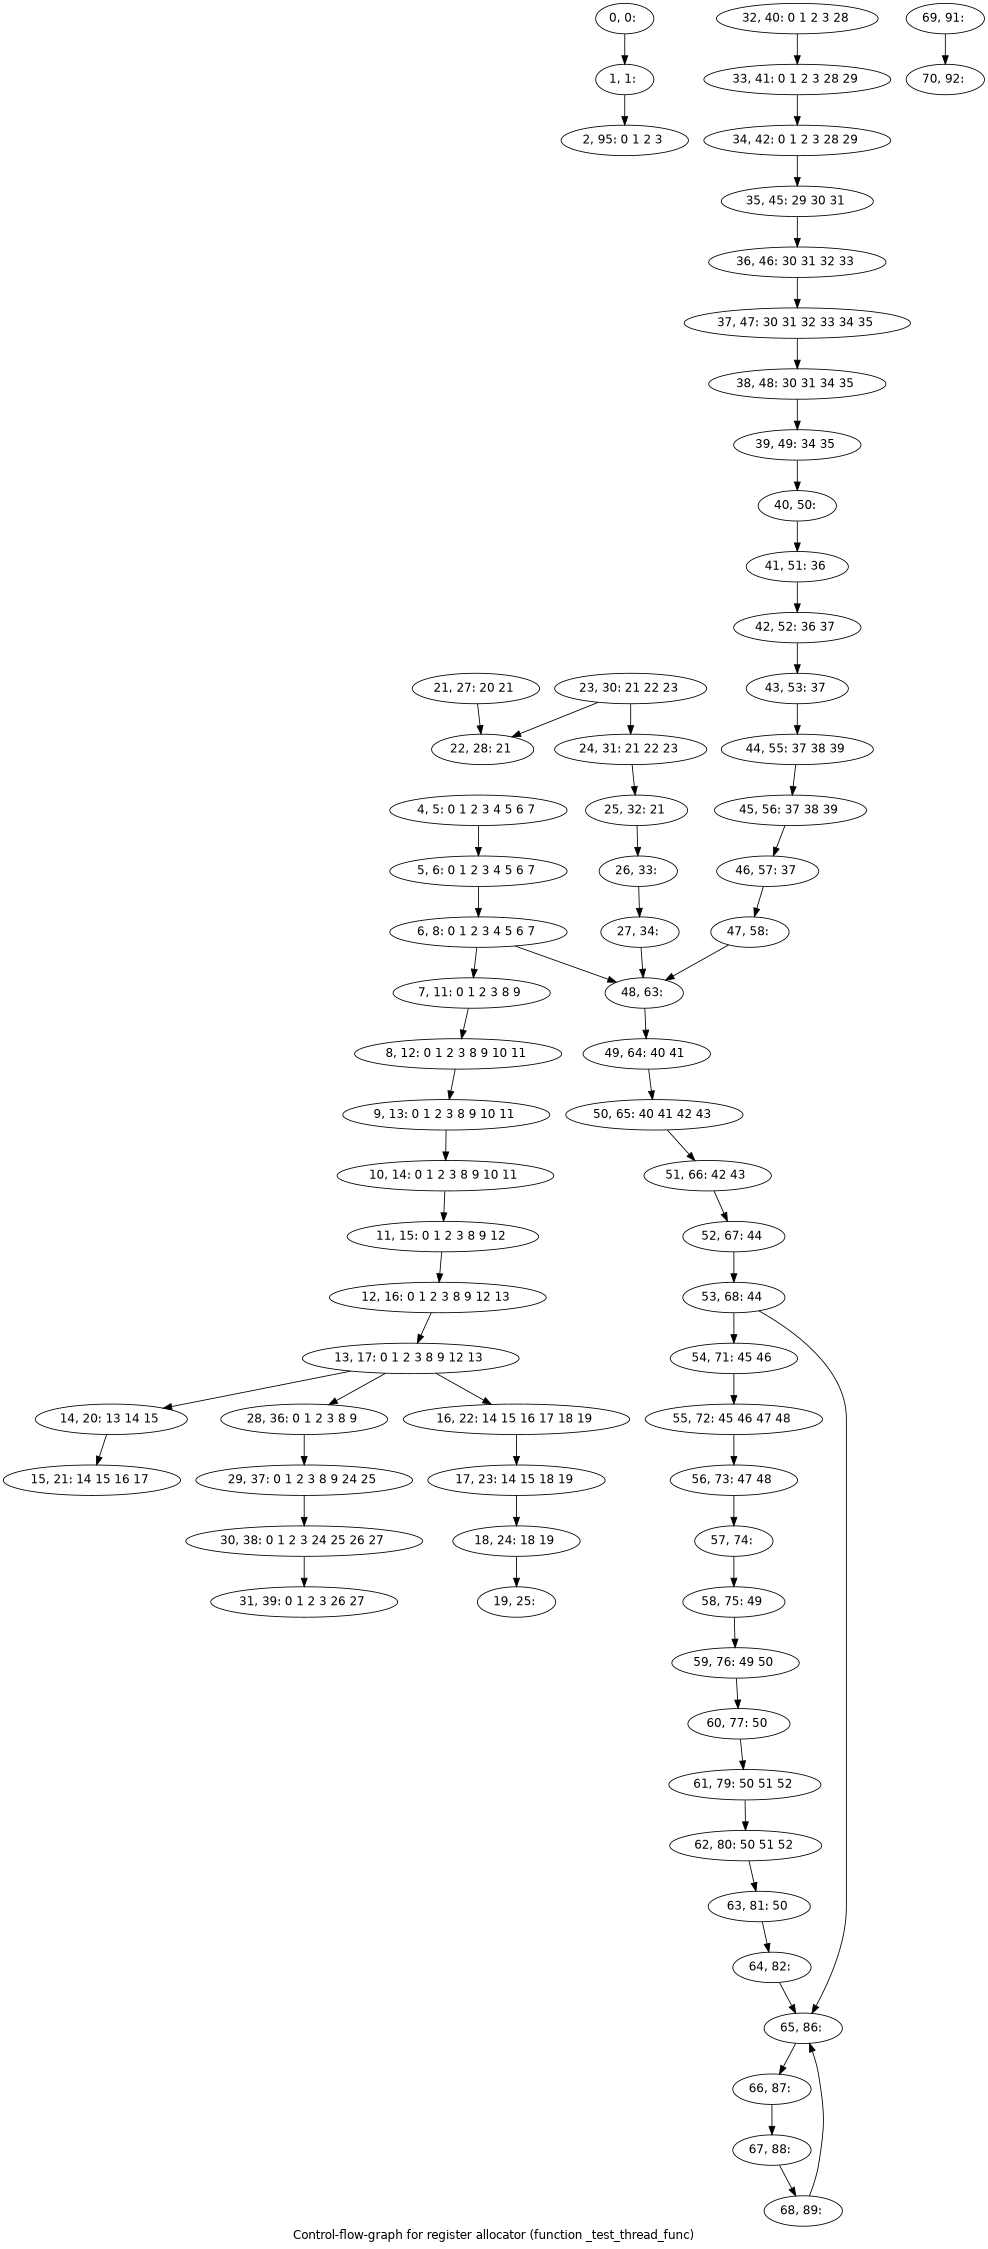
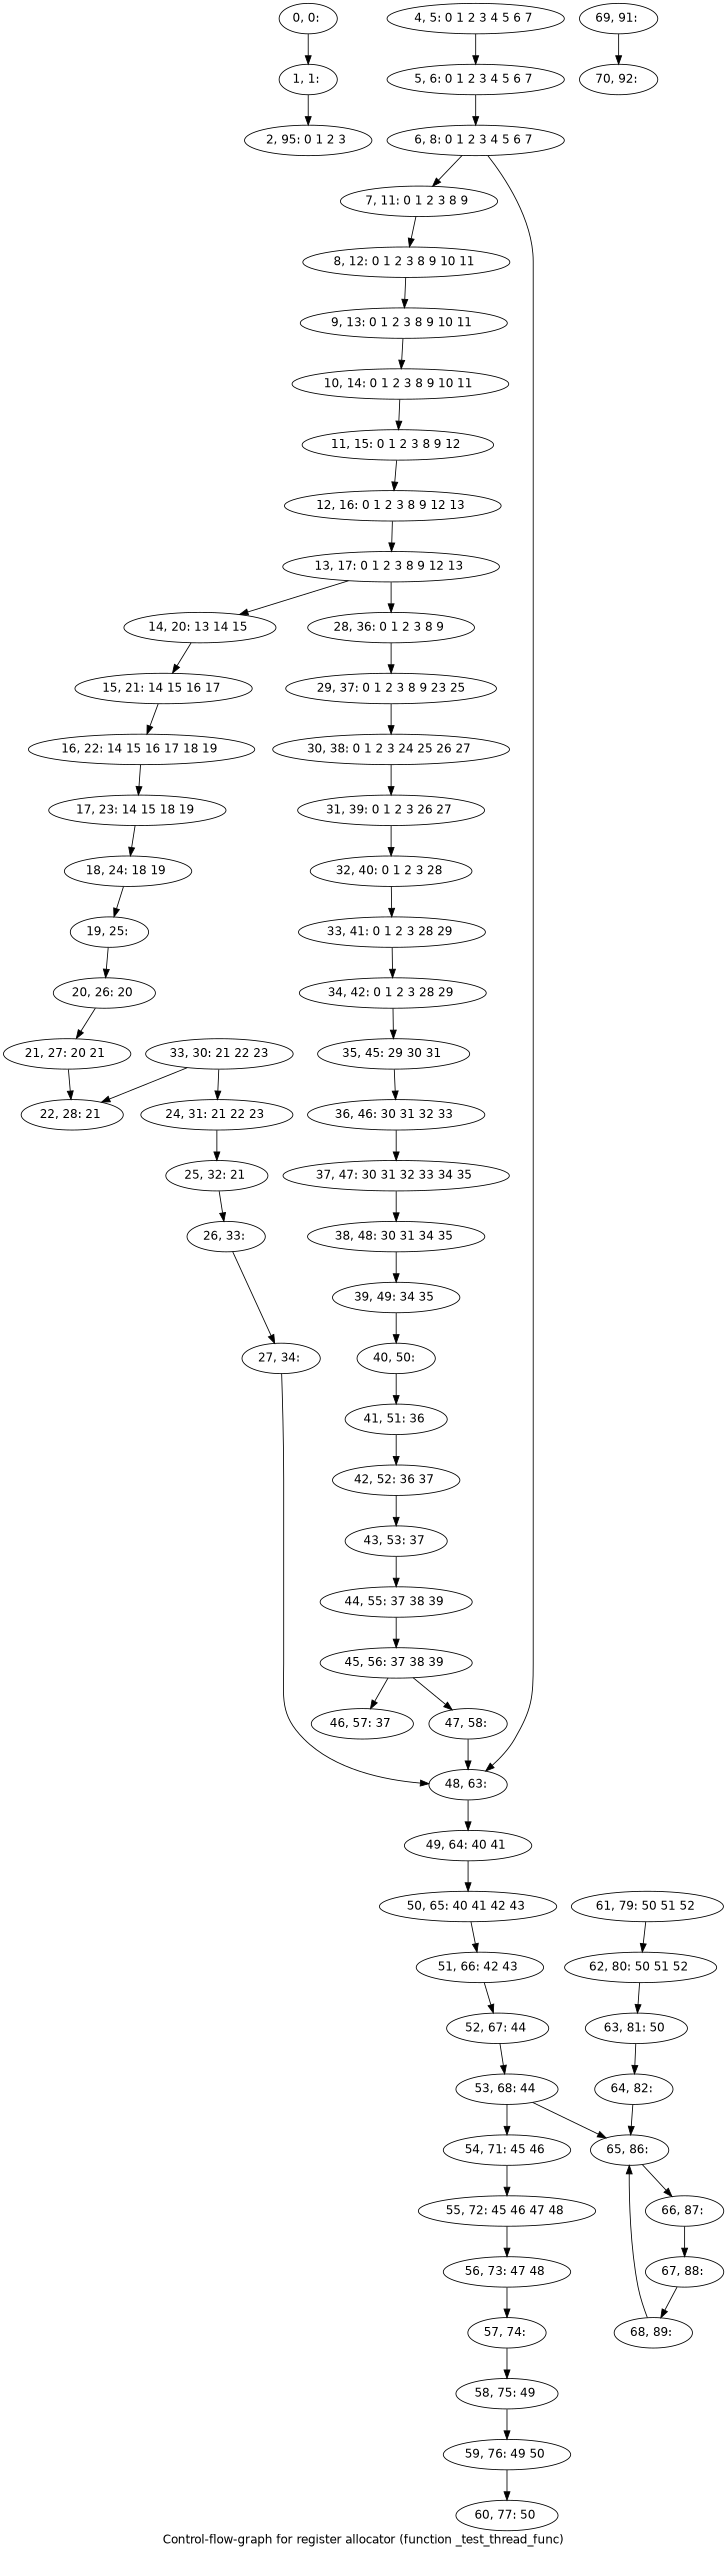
(631, 689) -> (219, 1054)
none -> (391, 837)
(760, 897) -> (429, 1691)
none -> (104, 993)
(460, 1387) -> (154, 715)
(304, 1480) -> (391, 689)
(741, 1750) -> none
